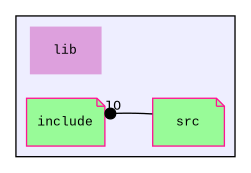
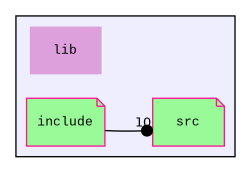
(134, 113) -> (123, 131)
